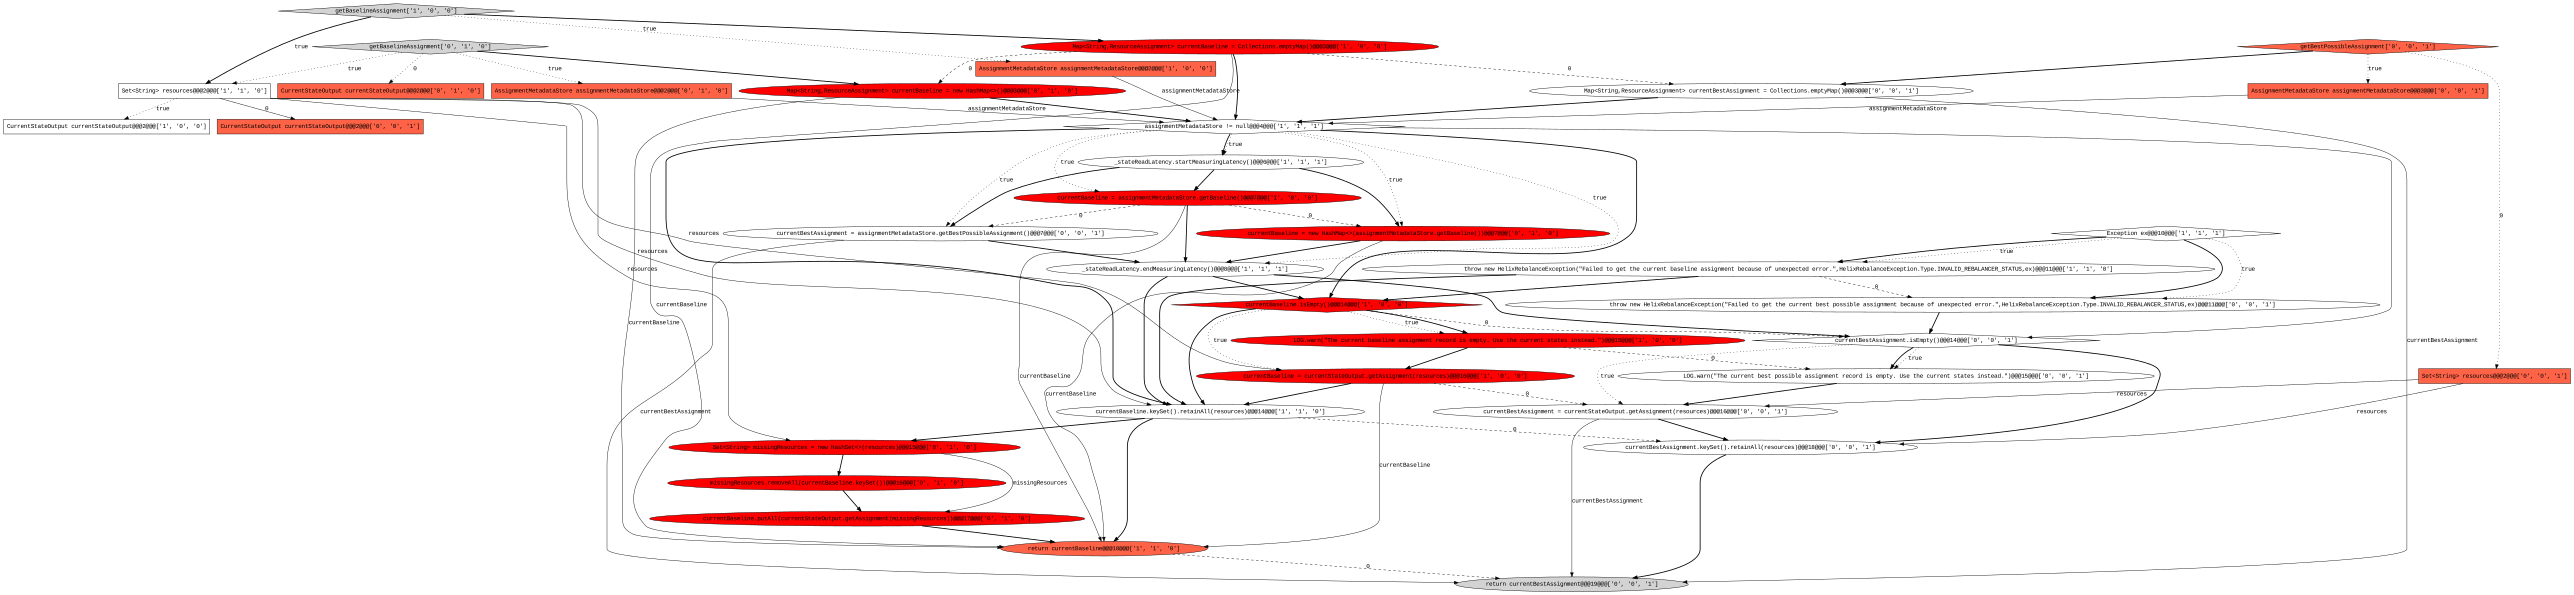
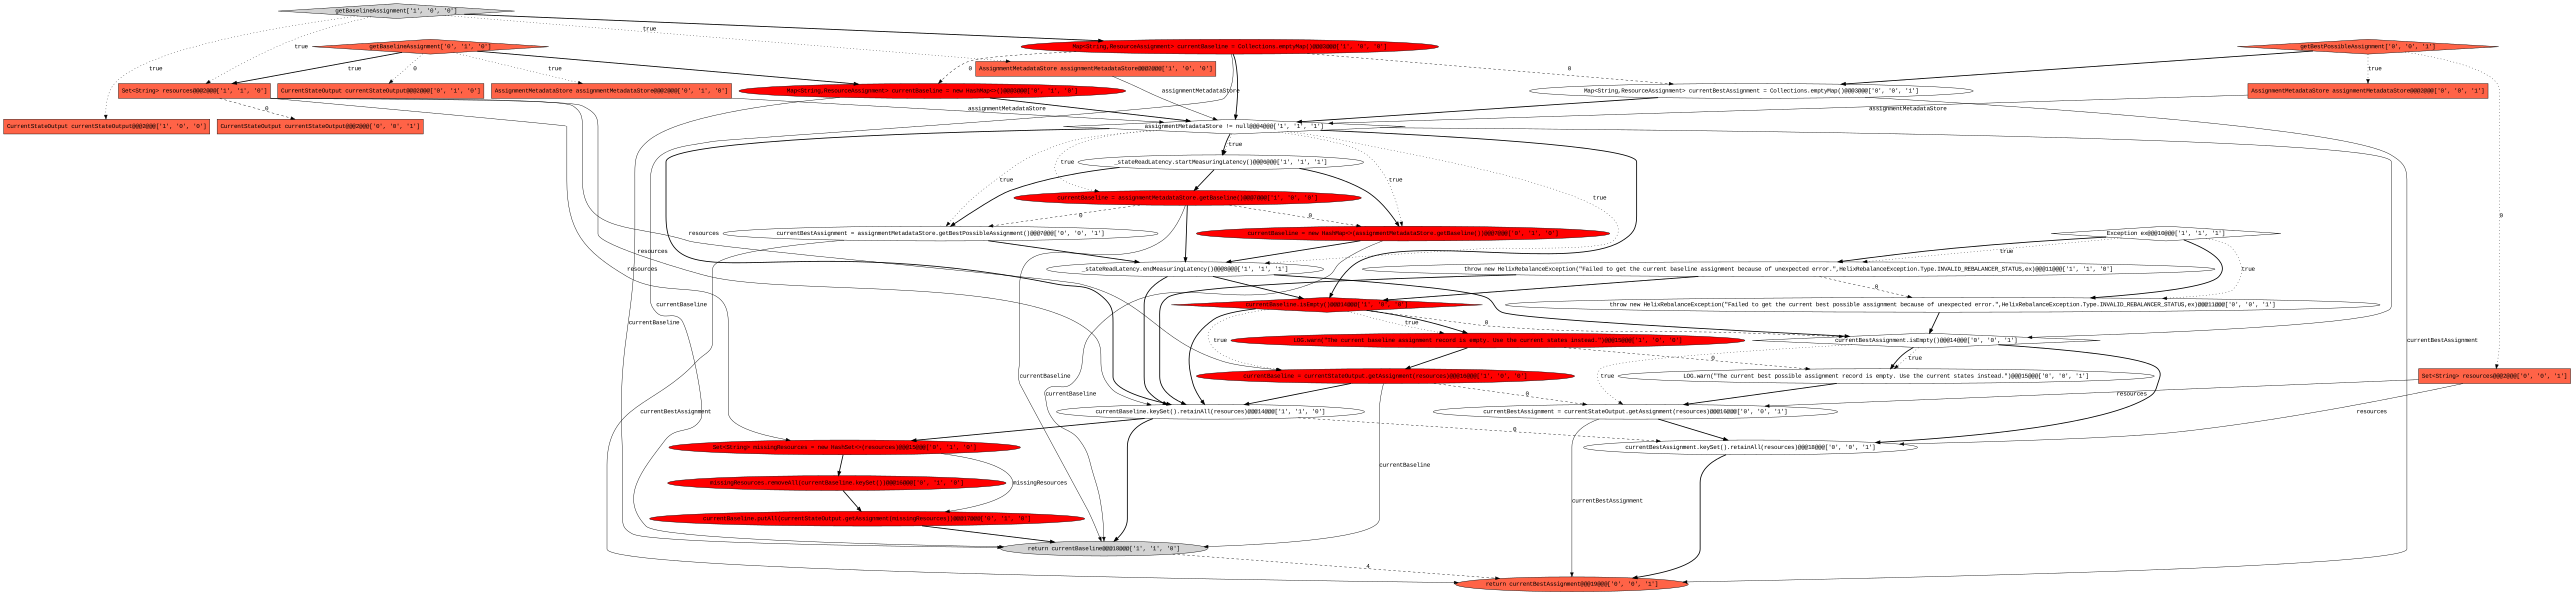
(288, 42) -> (288, 42)
(430, 47) -> (430, 47)
(319, 68) -> (319, 68)
(194, 91) -> (194, 91)
(152, 108) -> (216, 41)
(255, 108) -> (255, 108)
(107, 127) -> (107, 127)
(1104, 549) -> (1104, 549)
(1368, 566) -> (1368, 566)
(1572, 584) -> (1572, 584)
